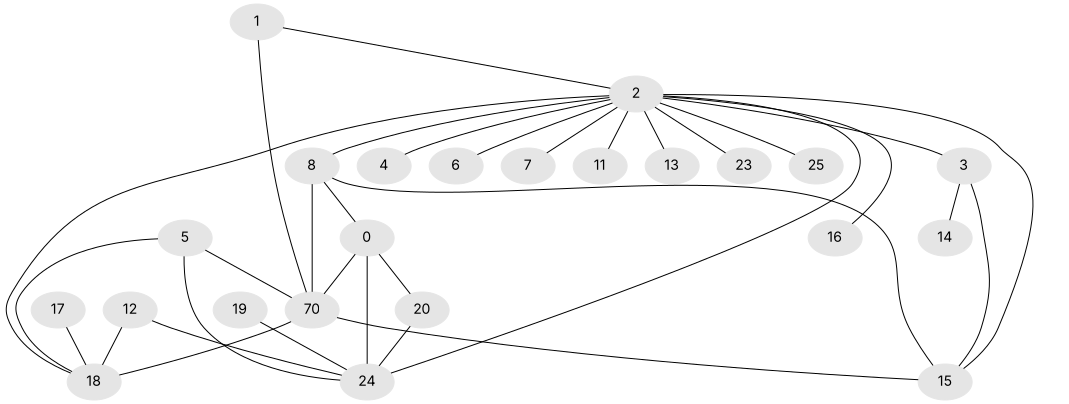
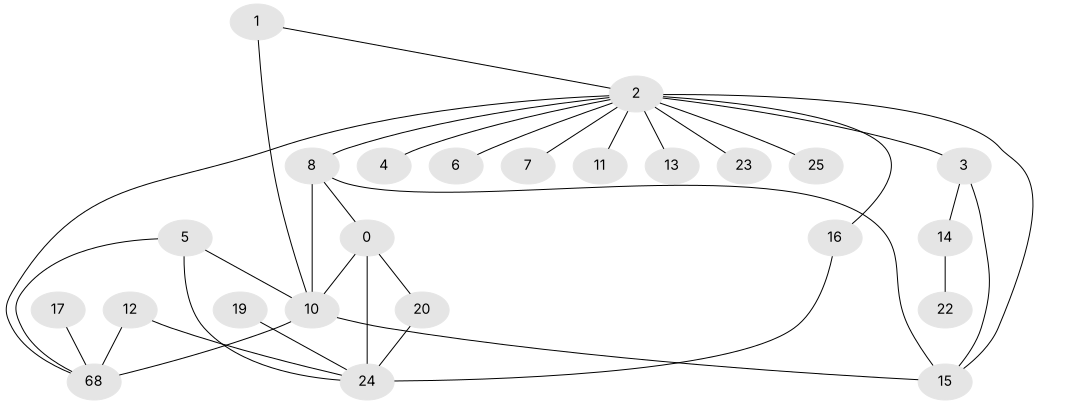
(739, 245) -> (639, 368)
(312, 310) -> (312, 310)
none -> (945, 310)
(94, 382) -> (94, 382)
